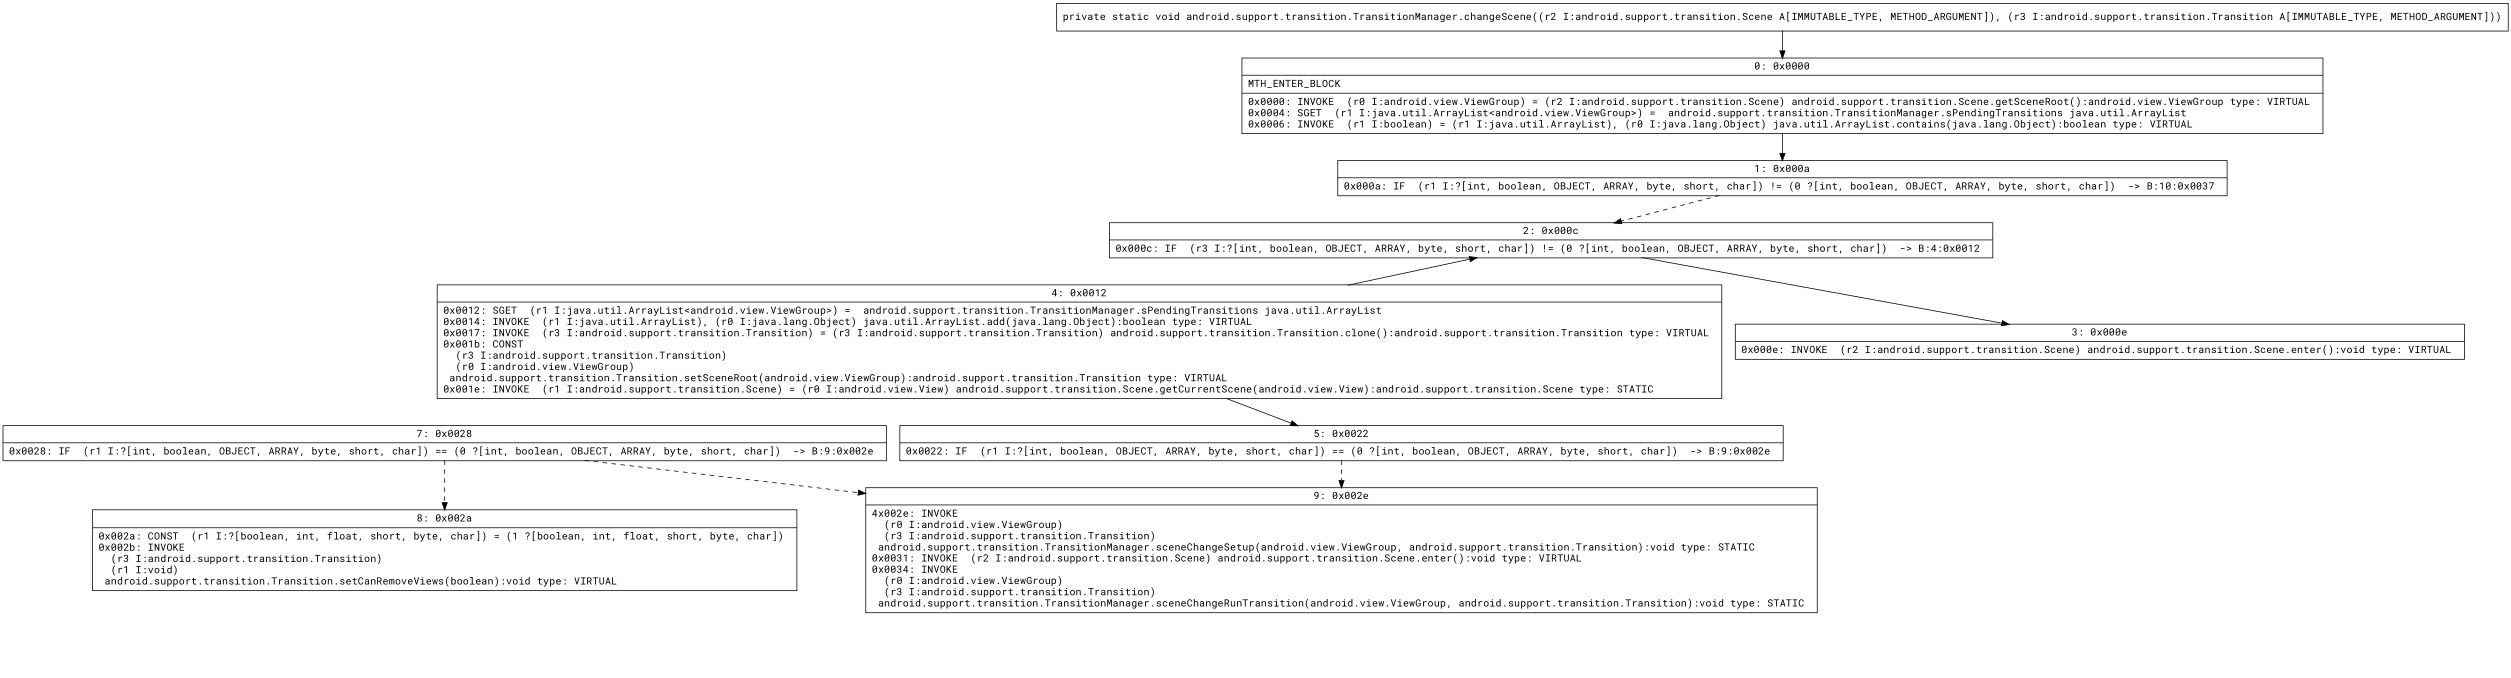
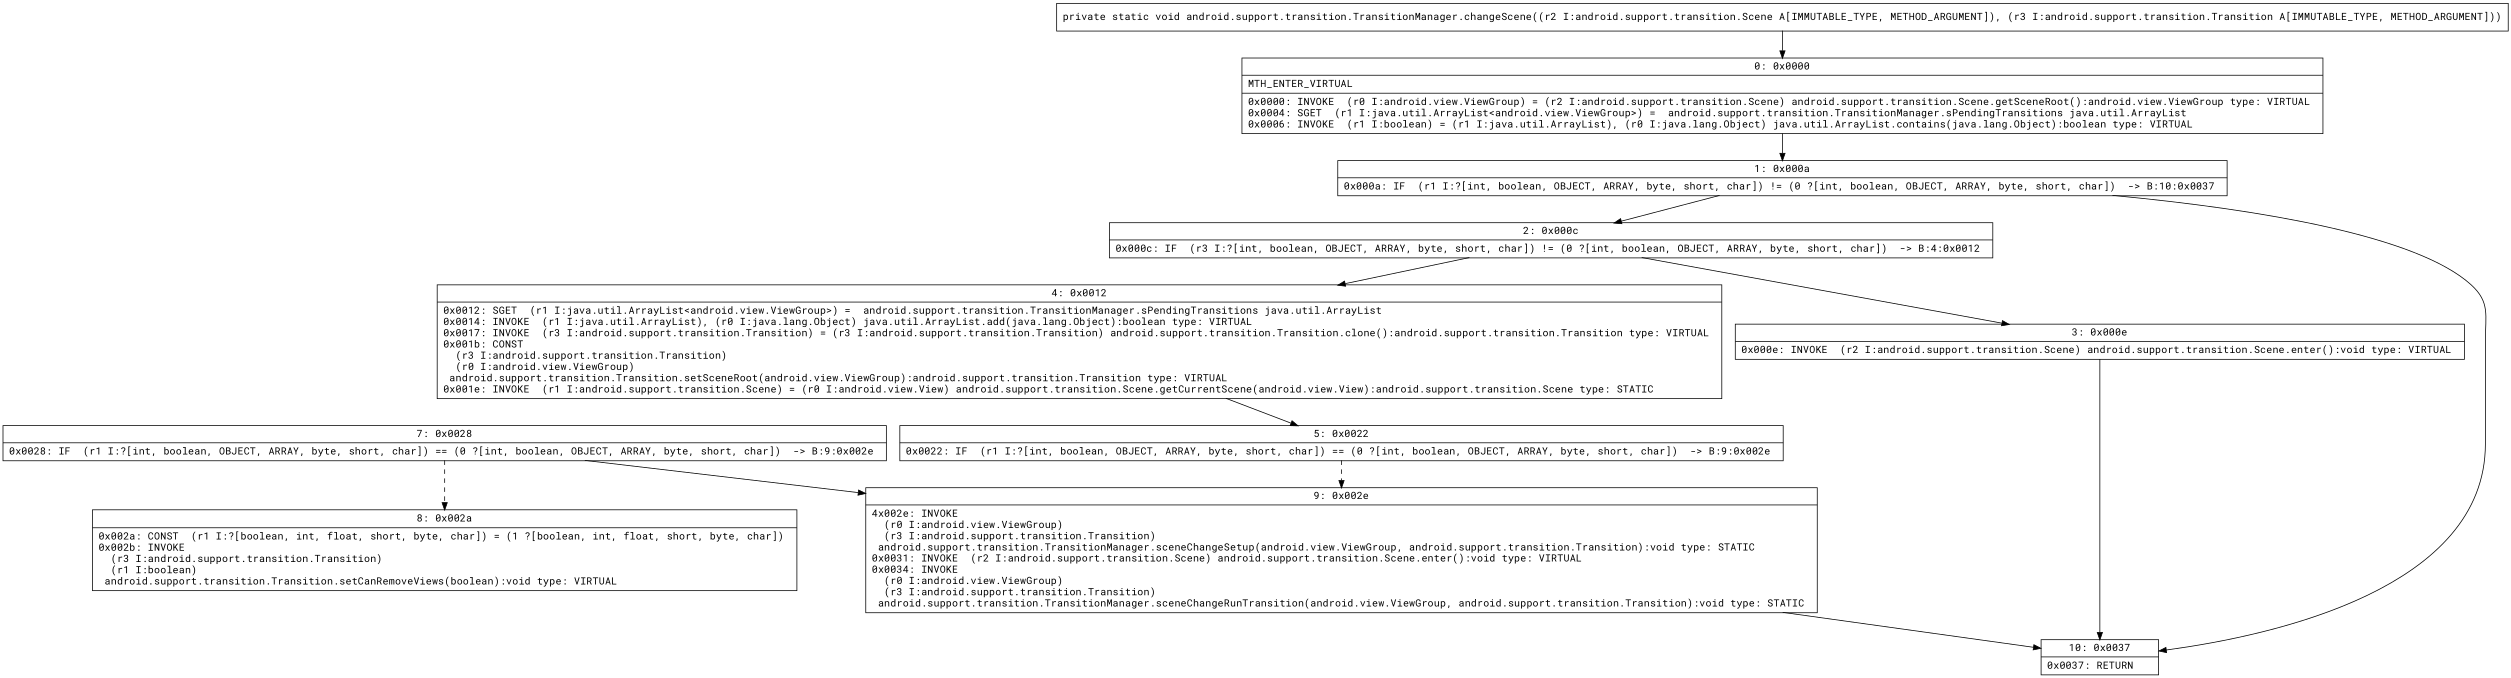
(1294, 84) -> (1301, 84)
(1670, 208) -> (1670, 208)
(1409, 272) -> (1407, 271)
(721, 477) -> (721, 477)
(139, 570) -> (148, 570)
none -> (2100, 657)
